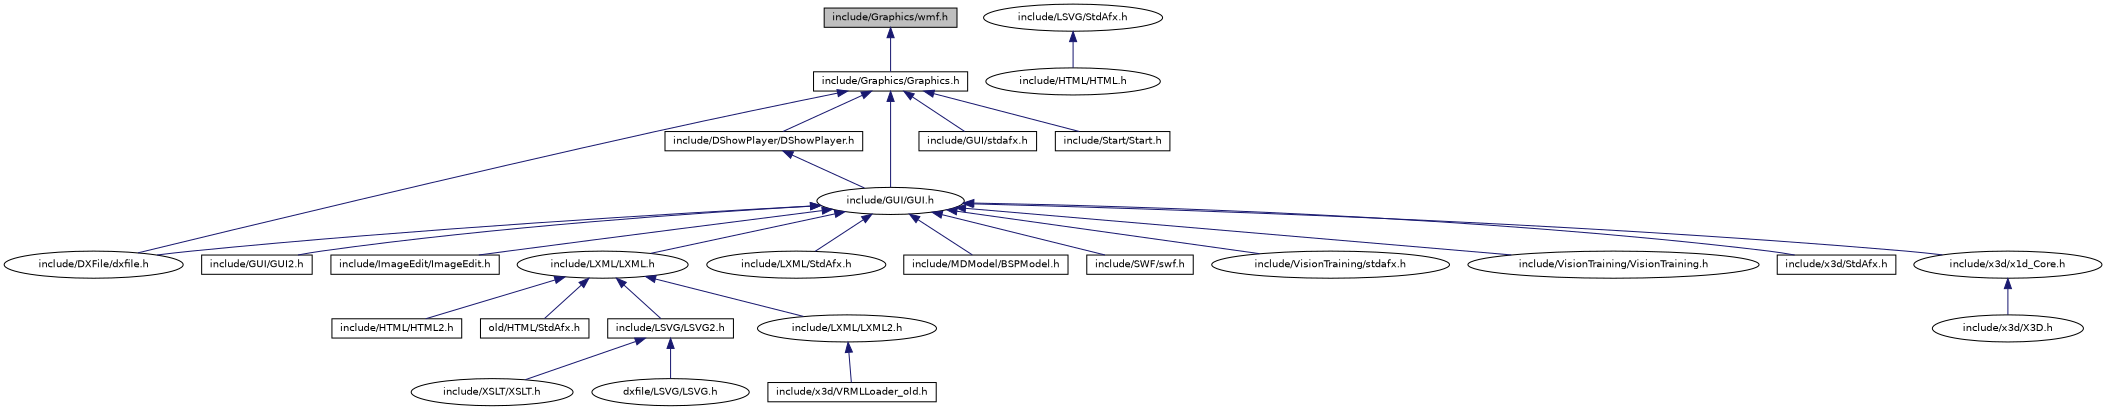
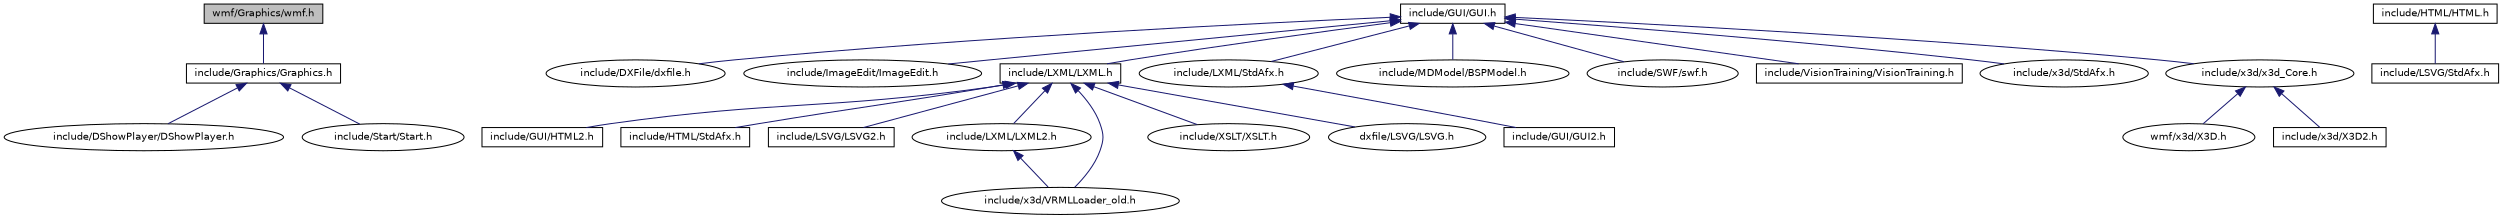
(891, 18) -> (263, 14)
(1073, 18) -> (2435, 73)
(1073, 55) -> (2435, 49)
(1073, 81) -> (2435, 14)
none -> (2330, 137)
none -> (1103, 140)
(764, 141) -> (144, 137)
(978, 141) -> none
(1113, 141) -> (383, 137)
(891, 144) -> none
(487, 170) -> none
(828, 172) -> none
(891, 201) -> (1453, 14)
(451, 235) -> (1405, 107)
(415, 265) -> (863, 73)
(603, 265) -> (1060, 73)
(986, 265) -> (1453, 73)
(1140, 265) -> (1663, 73)
(1331, 265) -> none
(1614, 265) -> (1859, 73)
(1837, 265) -> (2064, 73)
(2008, 265) -> (2260, 73)
(397, 328) -> (542, 137)
(535, 328) -> (685, 137)
(2008, 328) -> (2189, 137)
(580, 361) -> (1145, 106)
(671, 364) -> (1237, 106)
(852, 392) -> (1060, 201)
